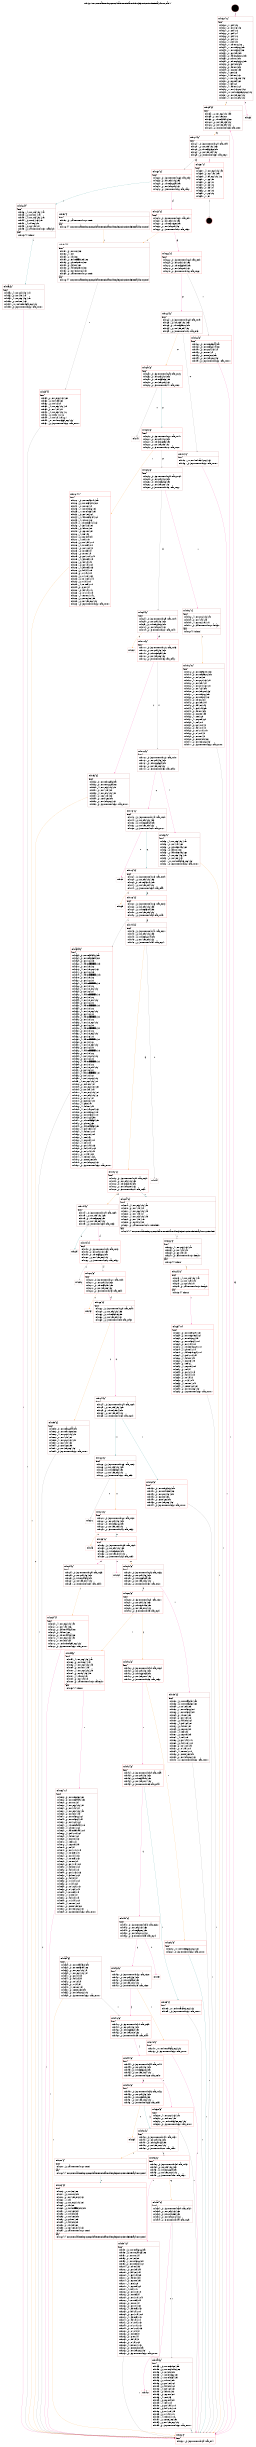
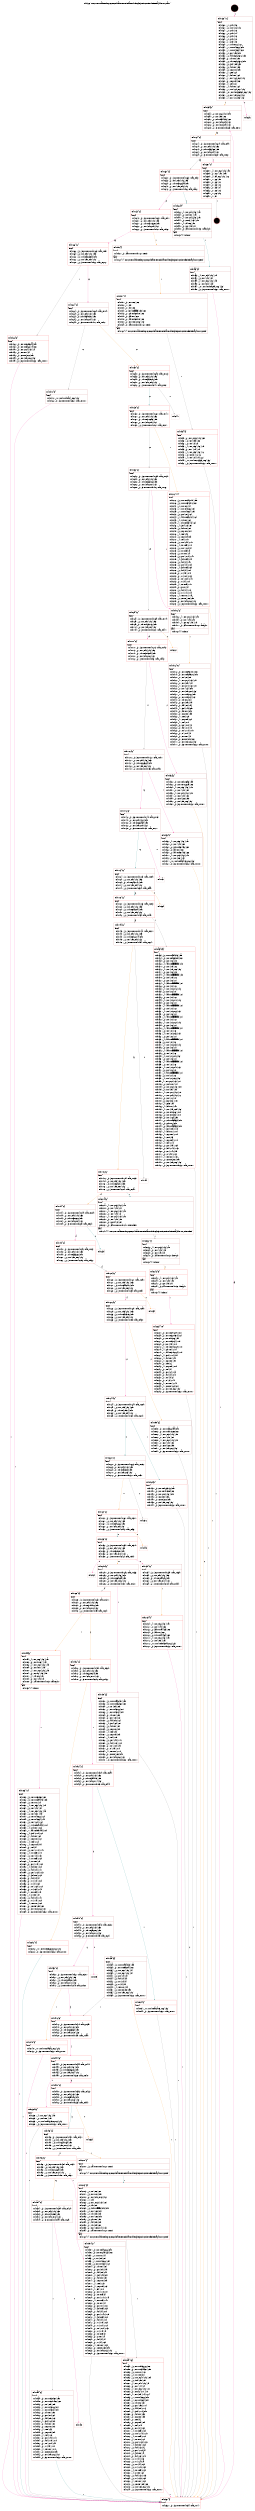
(151, 237) -> (155, 238)
(79, 1283) -> none
none -> (143, 2425)
